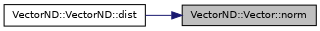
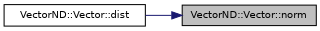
(75, 15) -> (75, 15)
